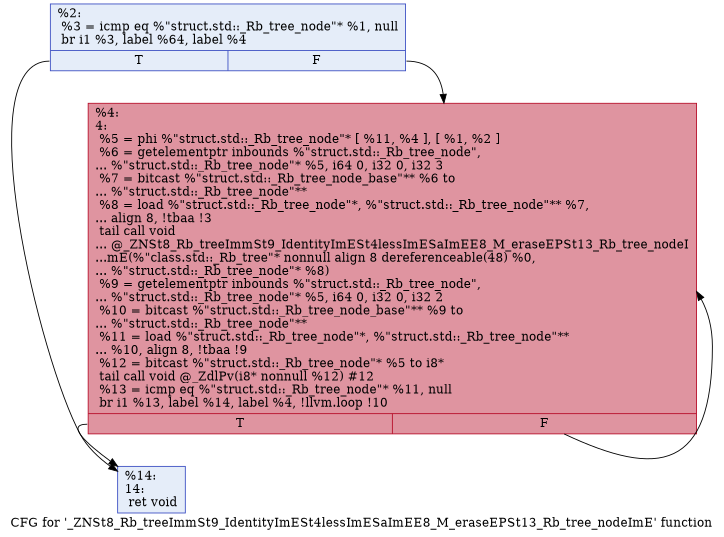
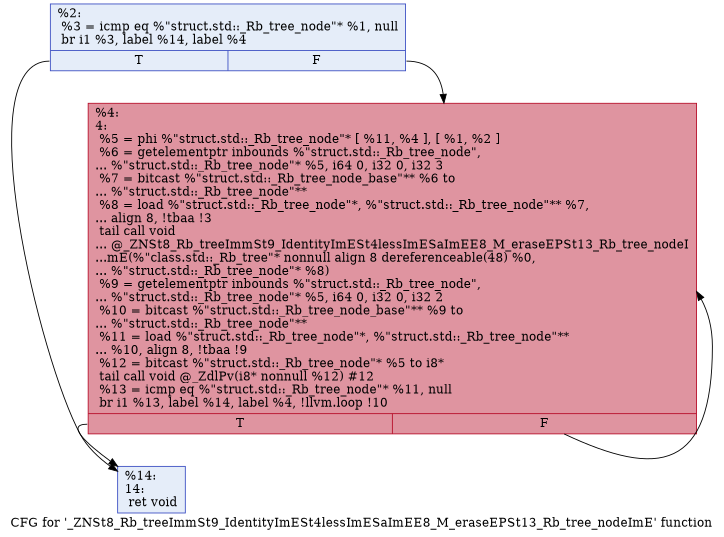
(152, 40) -> (152, 40)
